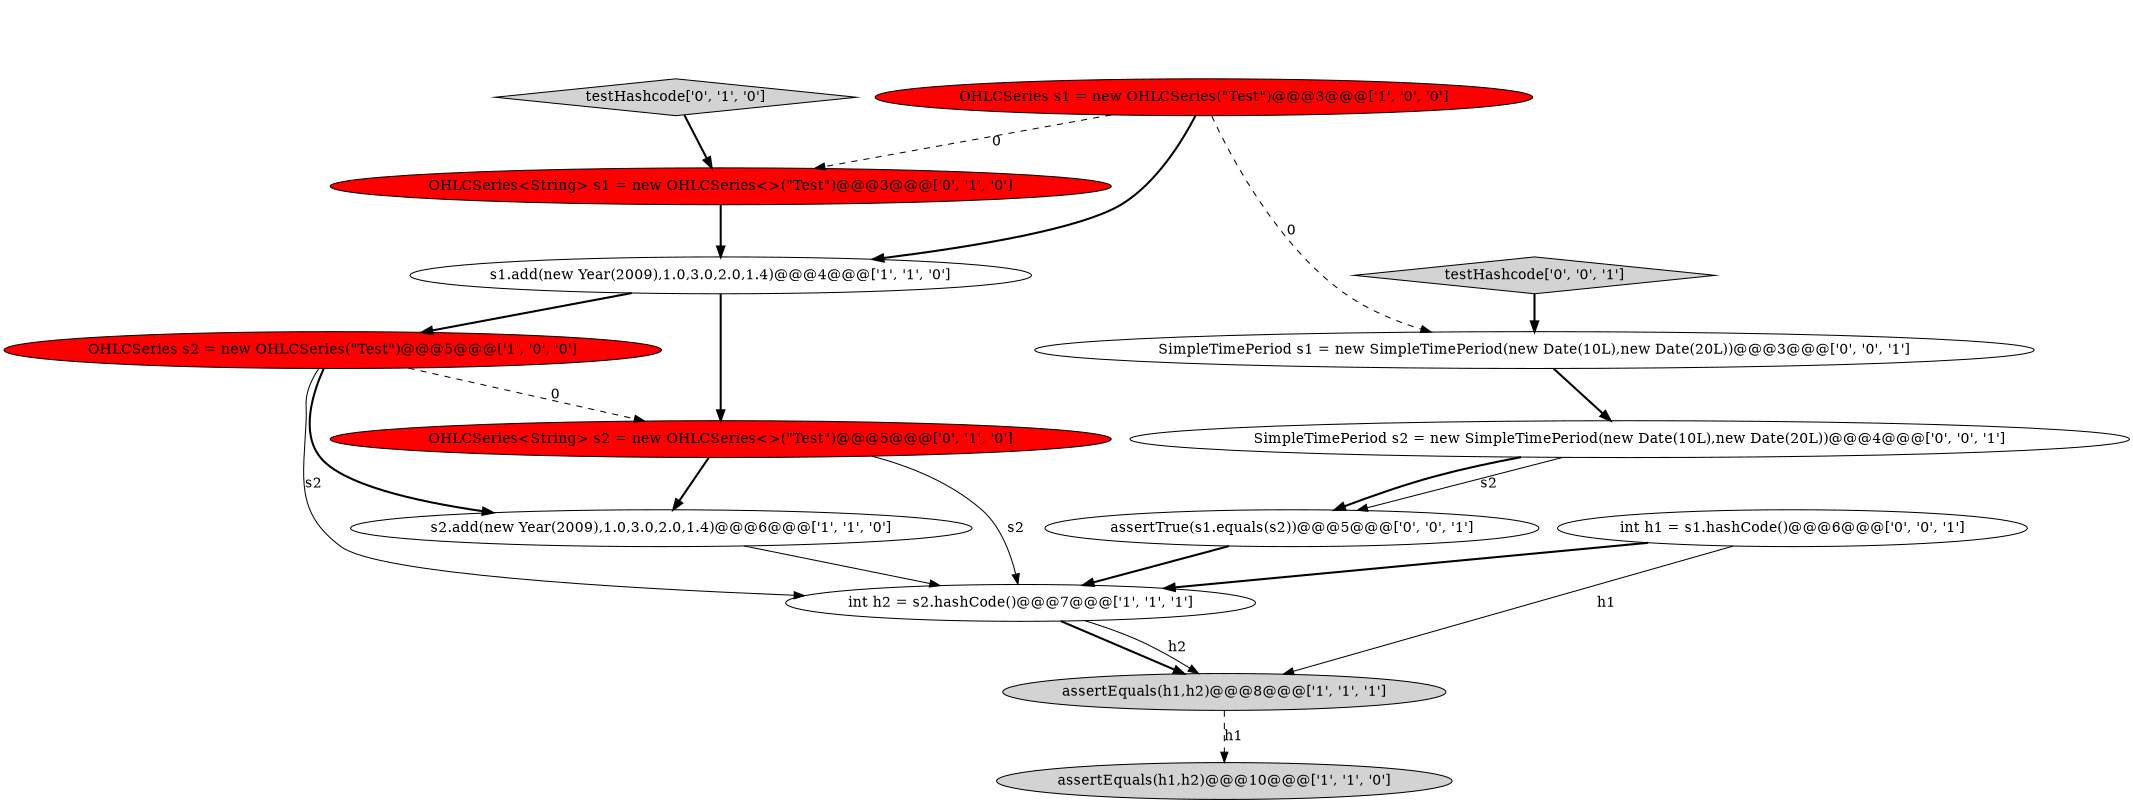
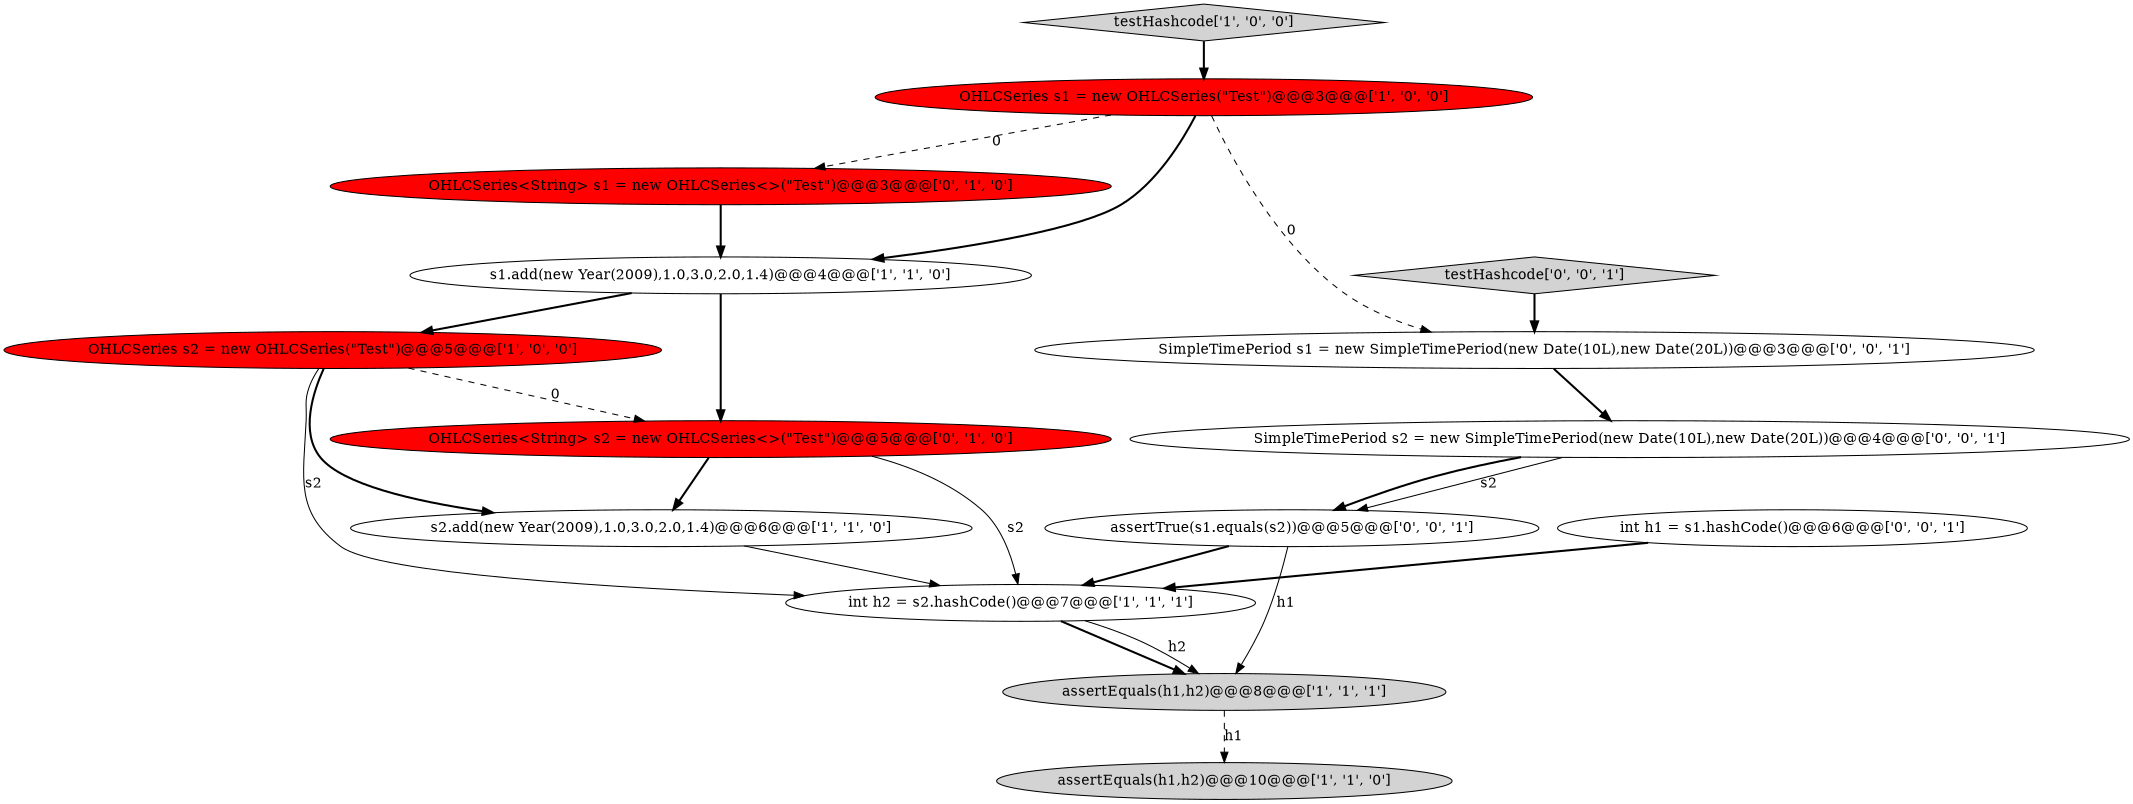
none -> (1204, 23)
(676, 97) -> none
(1513, 609) -> (1270, 608)
